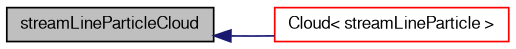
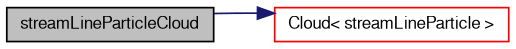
(253, 36) -> (236, 13)
